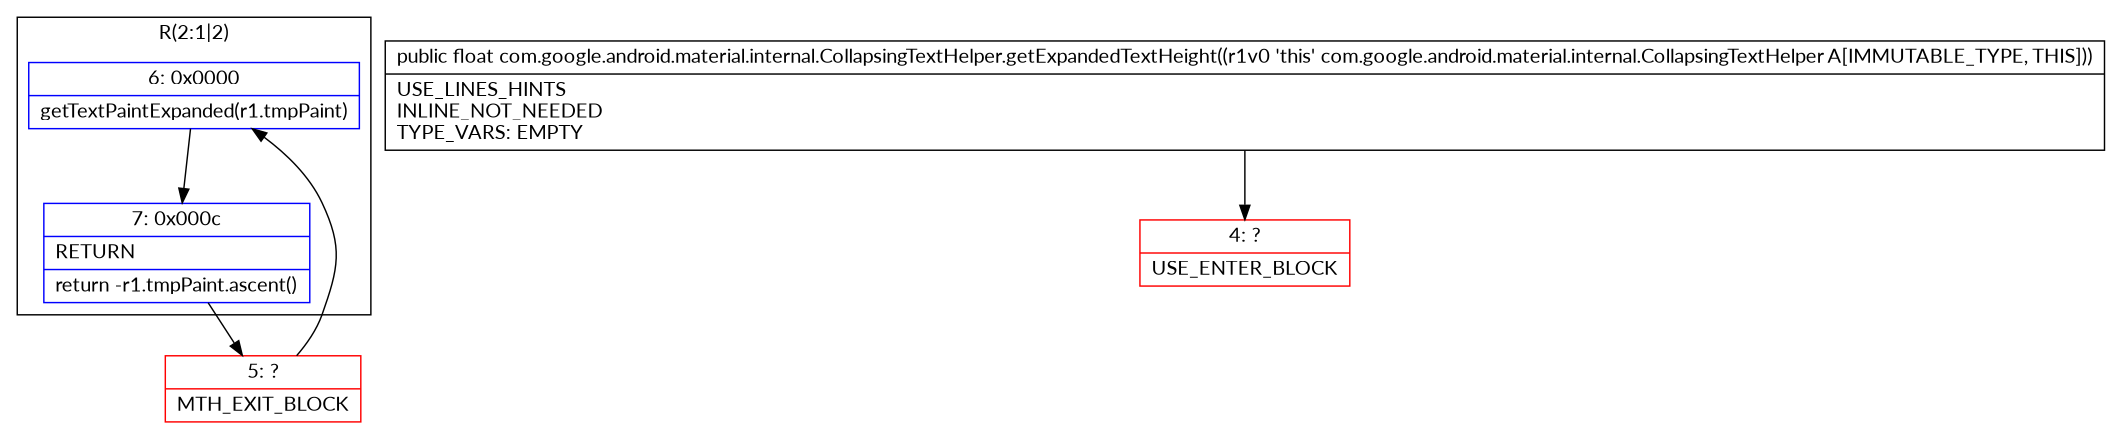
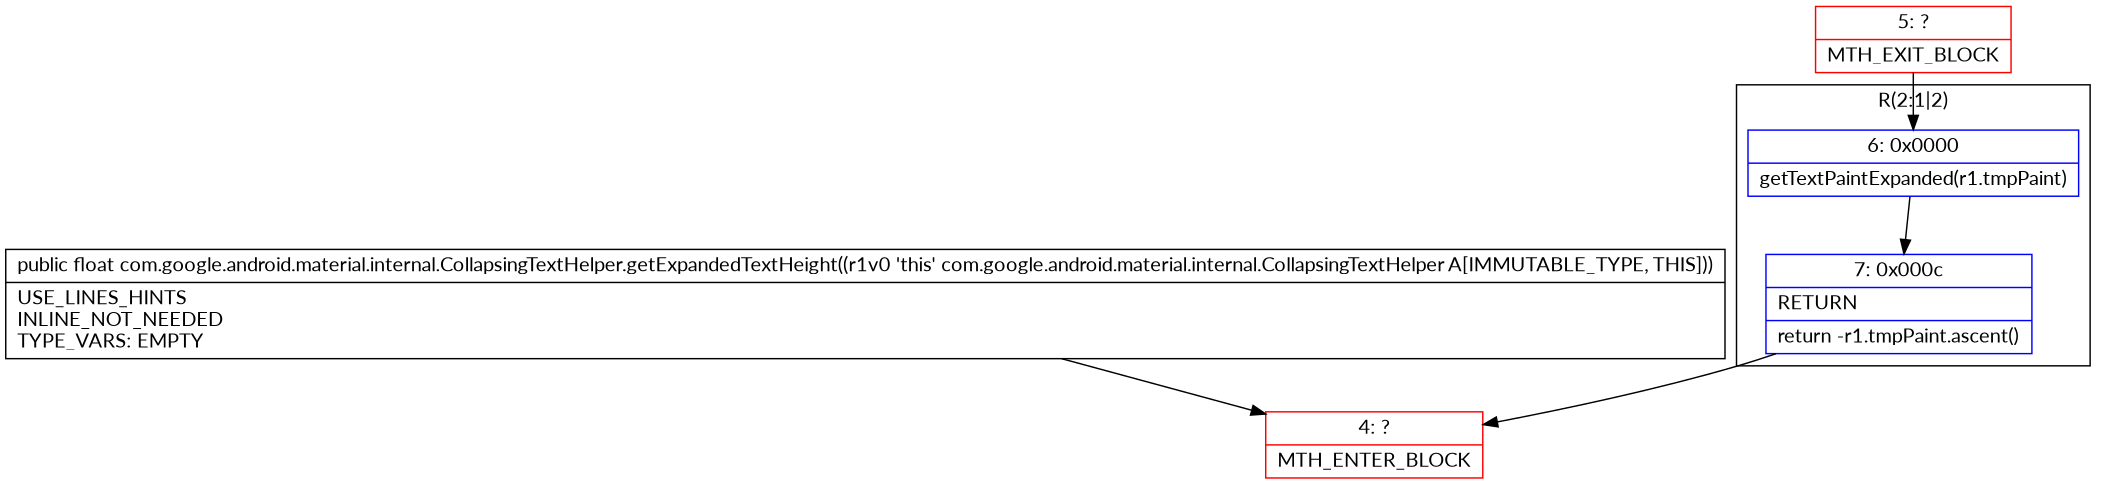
(1245, 269) -> (1374, 461)
(222, 324) -> (1638, 392)
